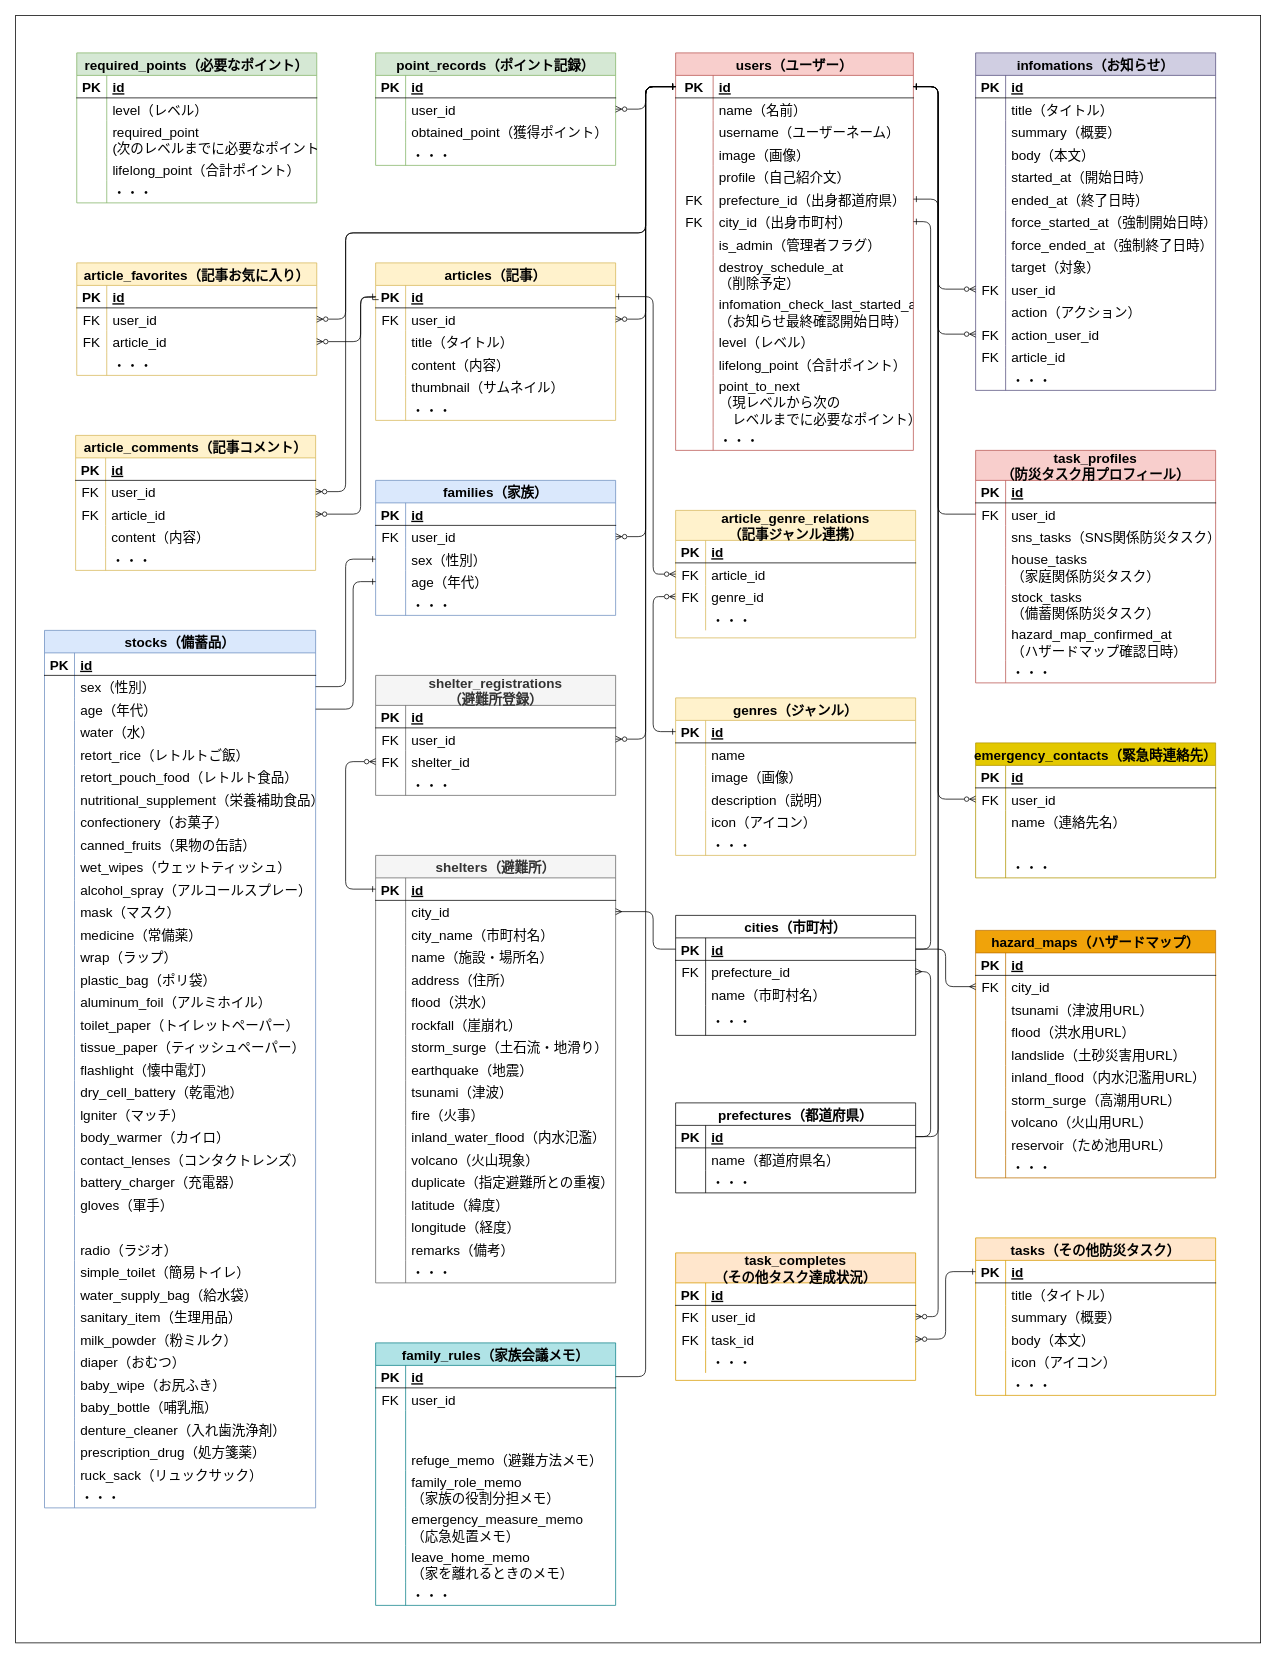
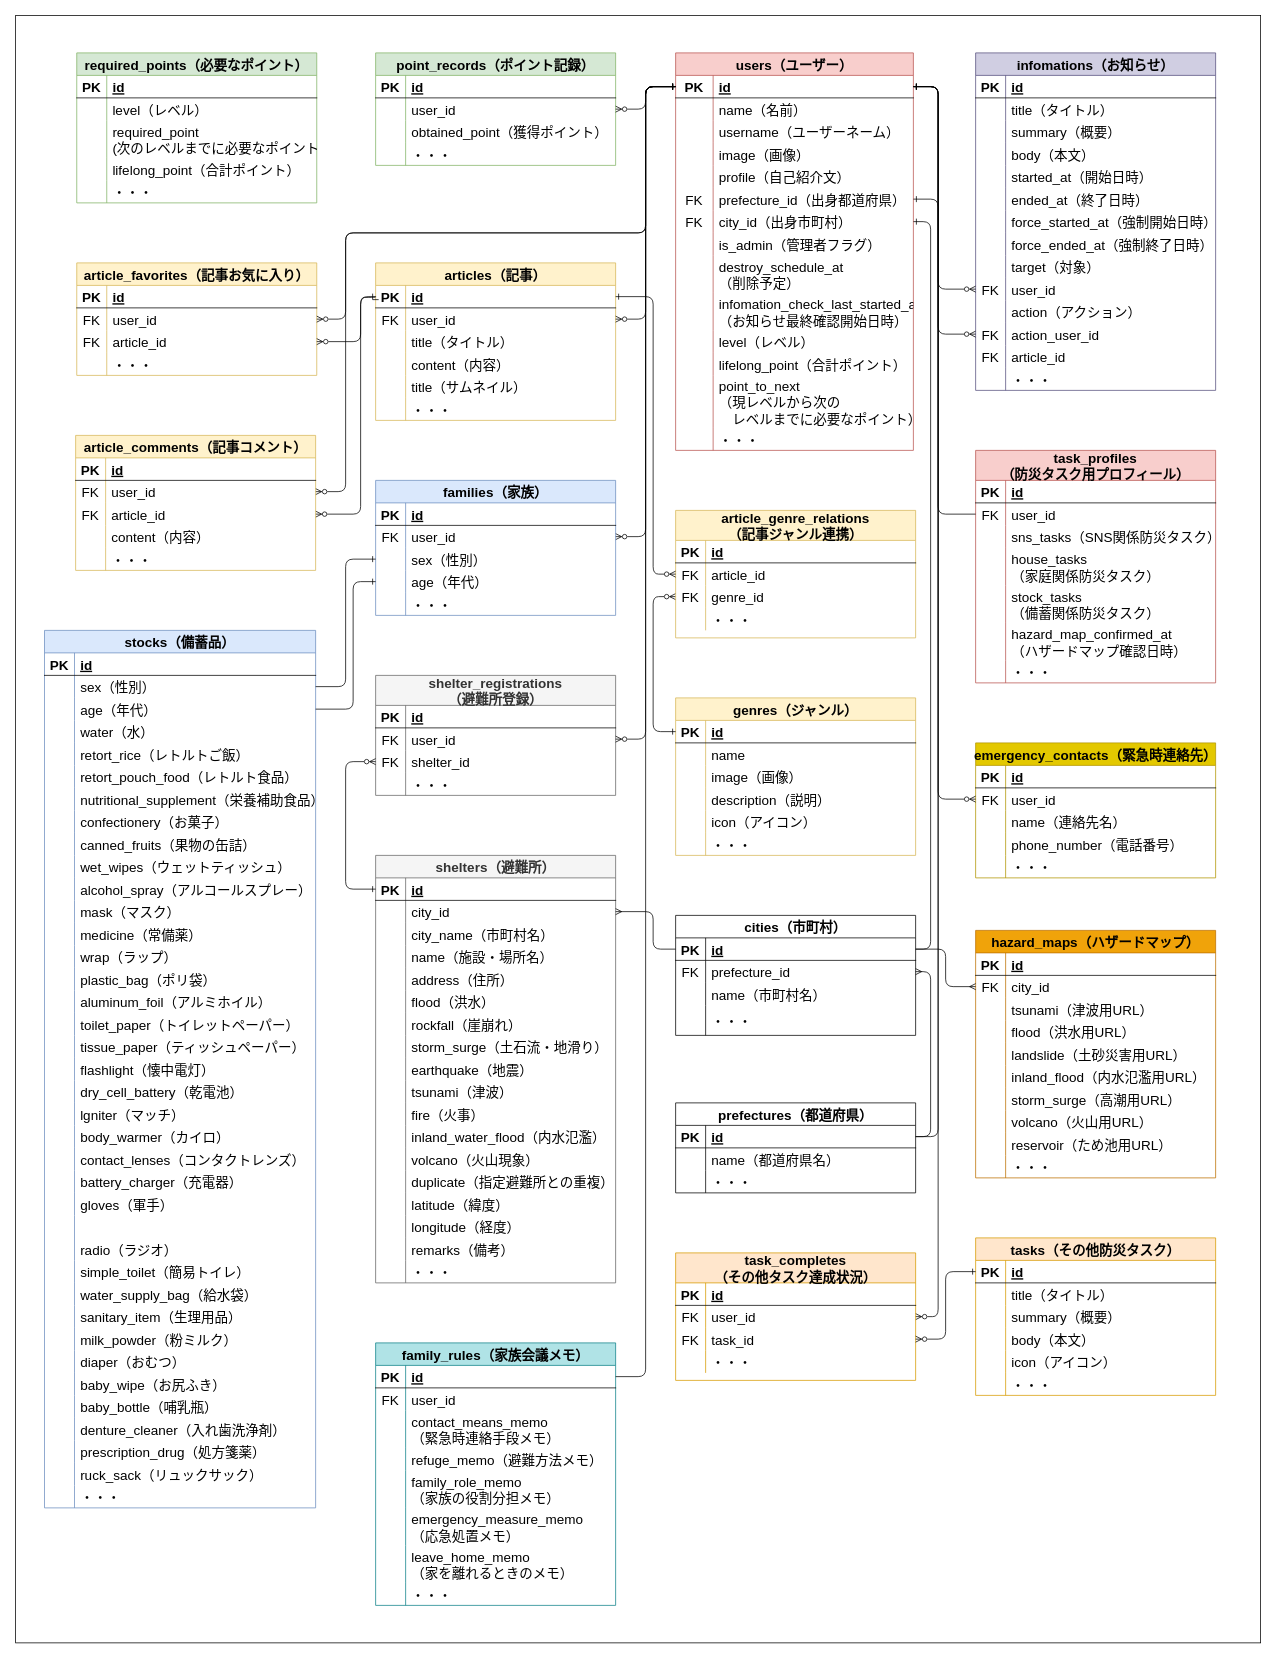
(489, 388) -> (474, 388)
none -> (1110, 844)
none -> (510, 1429)
